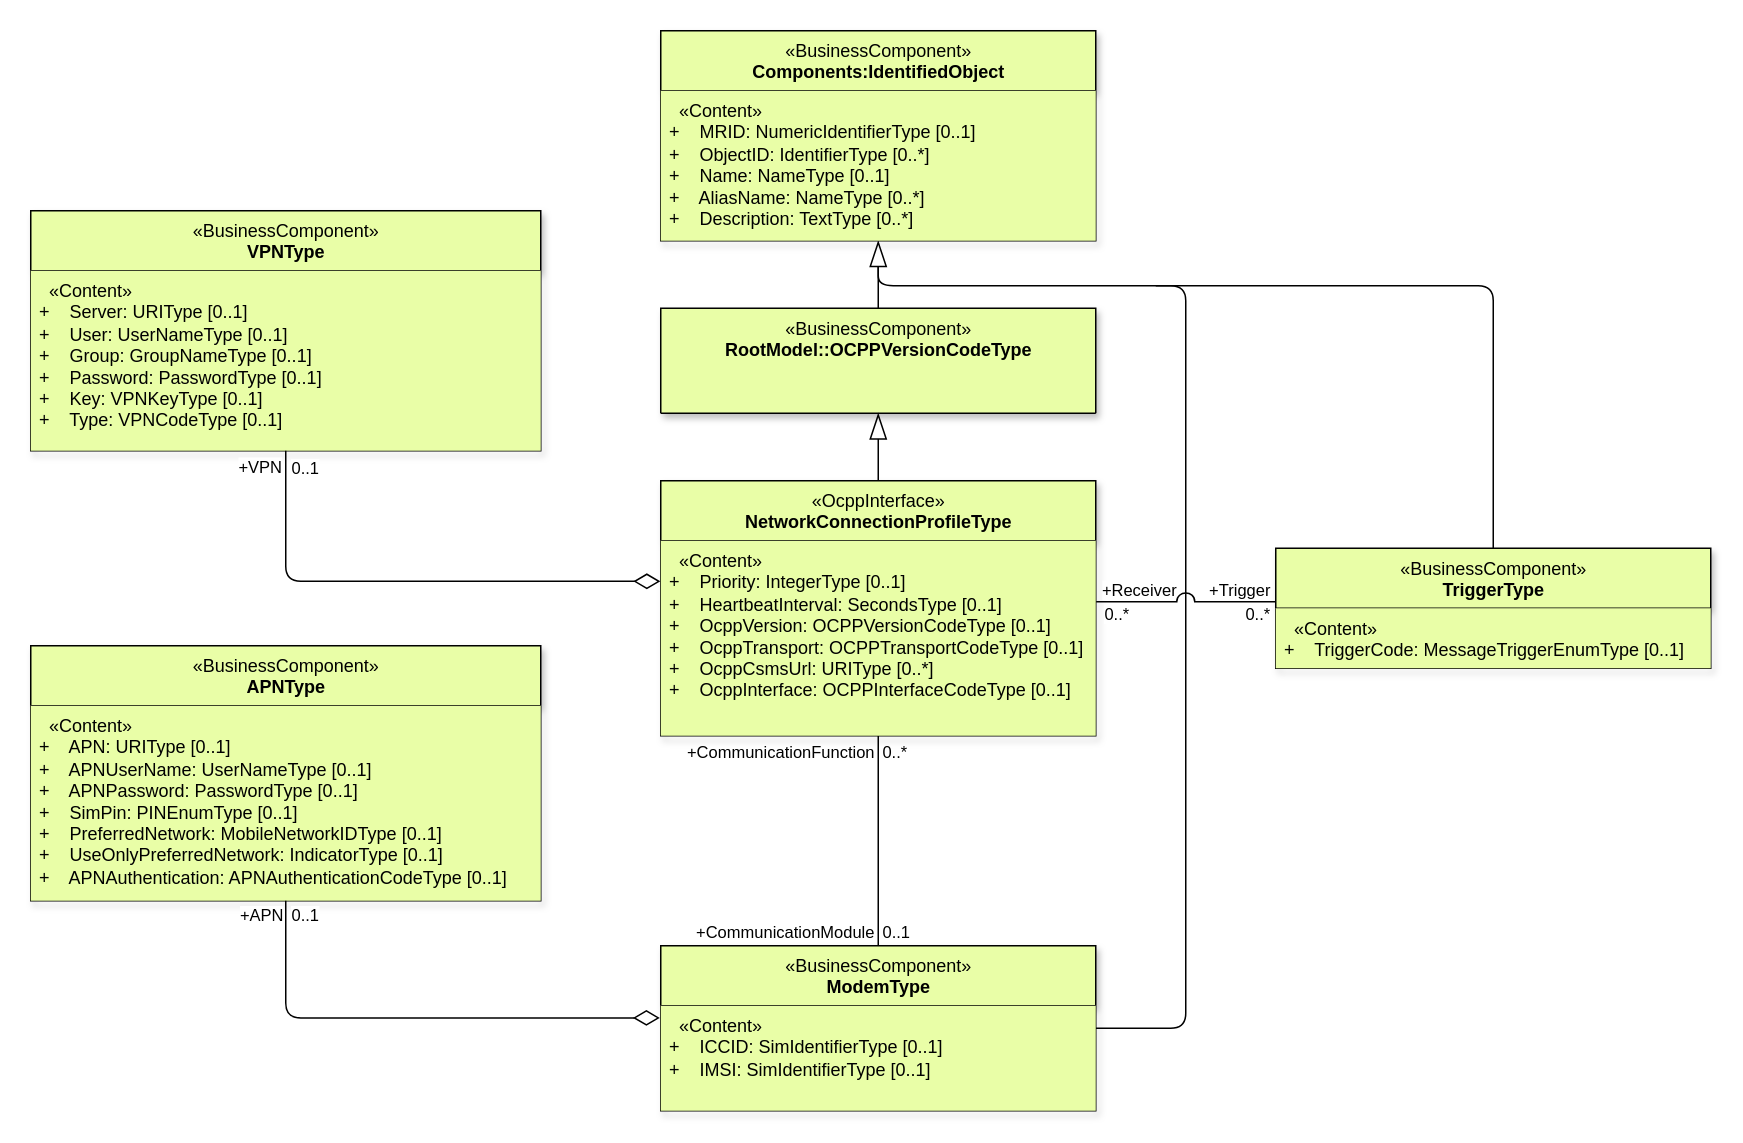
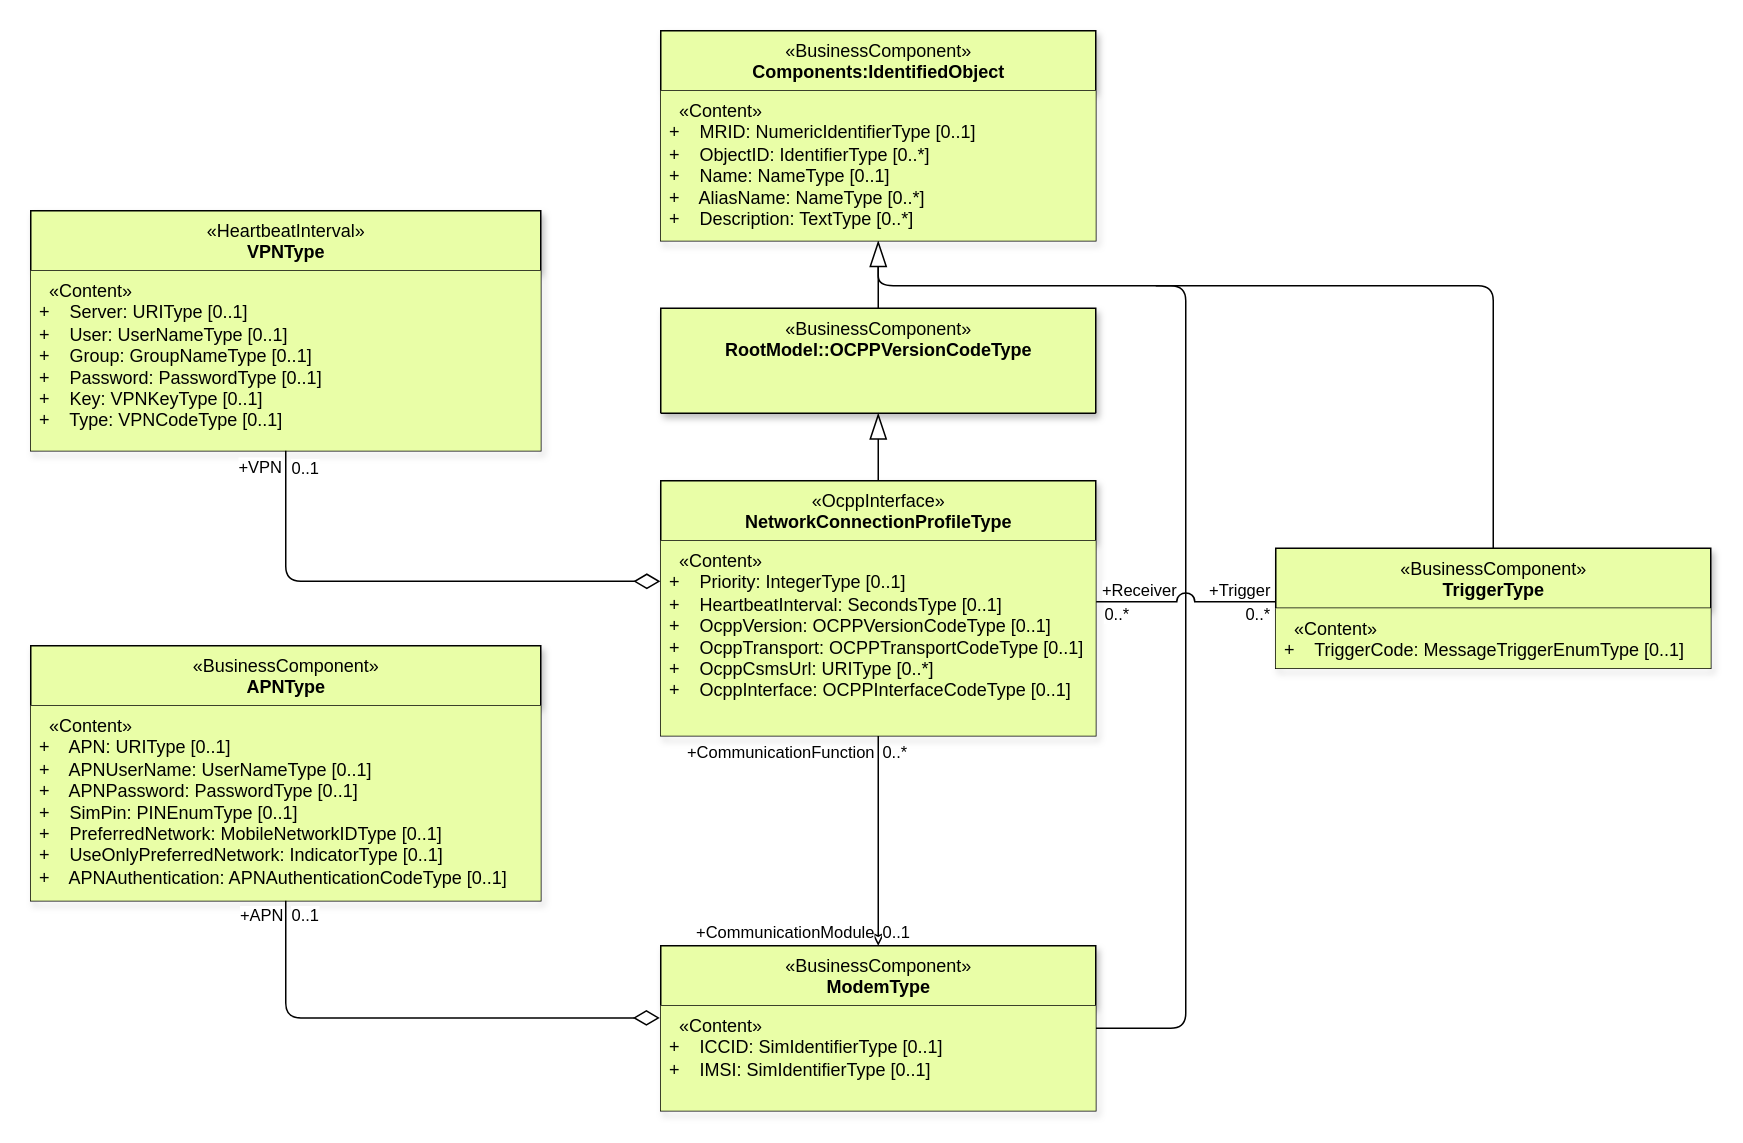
(287, 243) -> (287, 243)
(878, 938) -> (878, 934)
